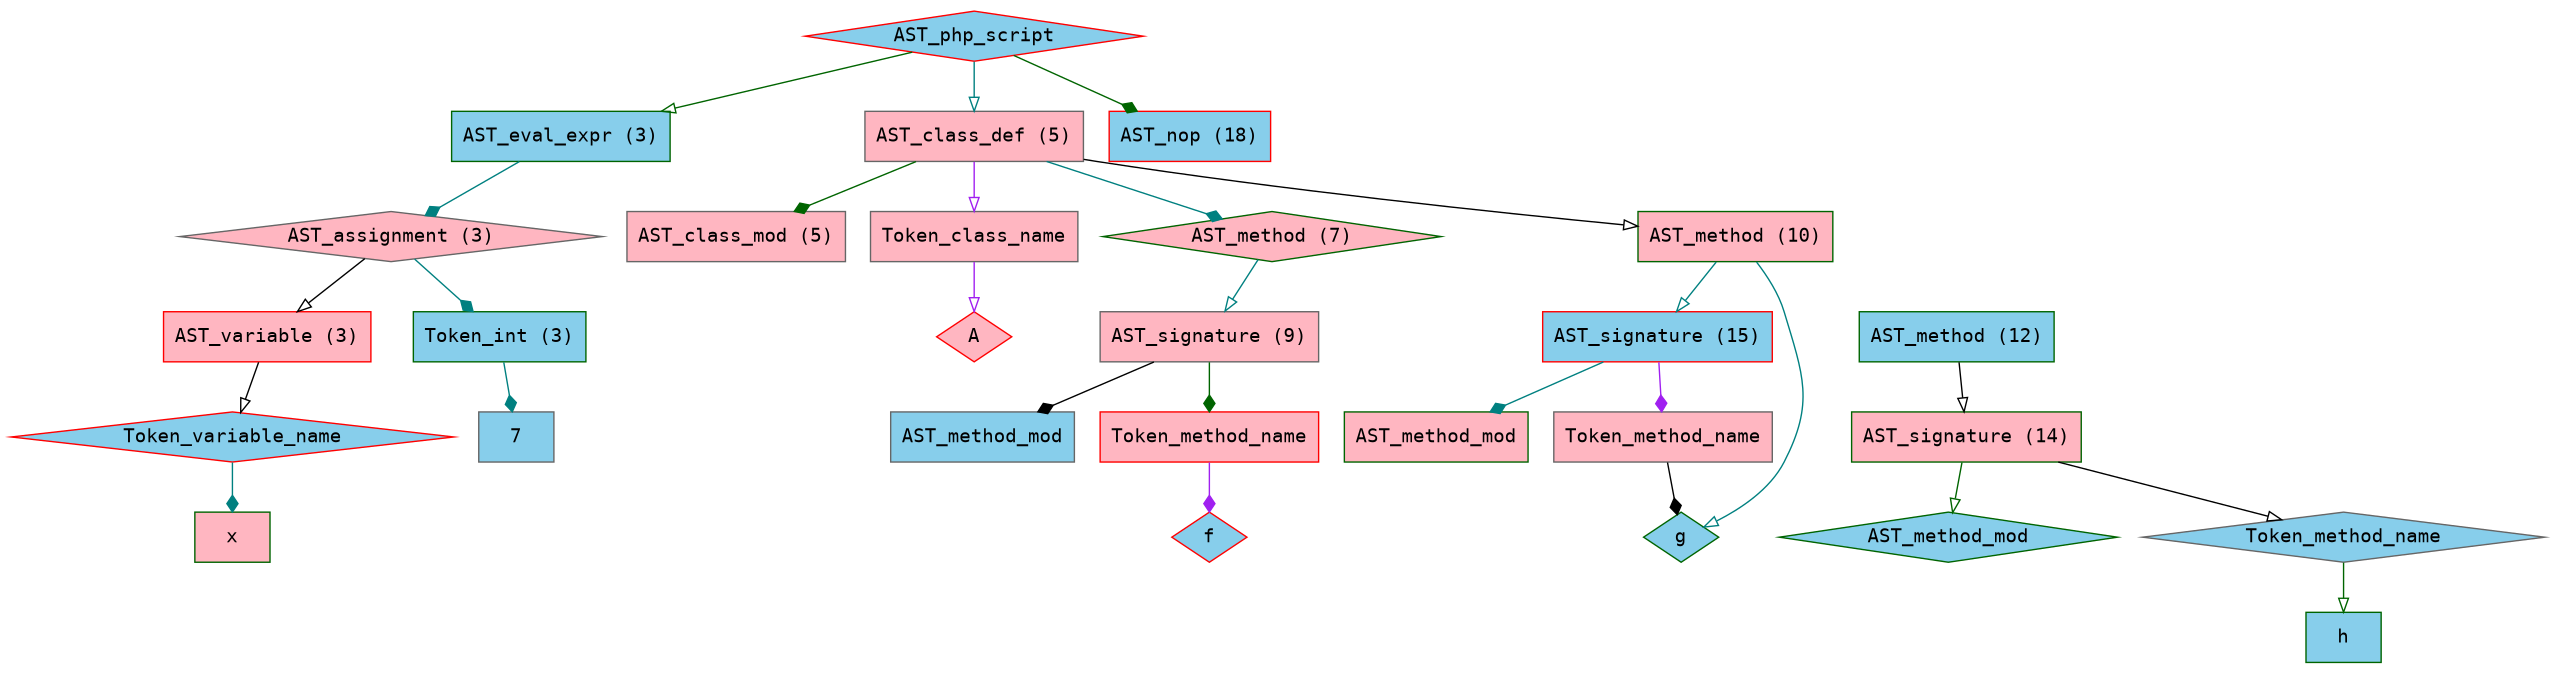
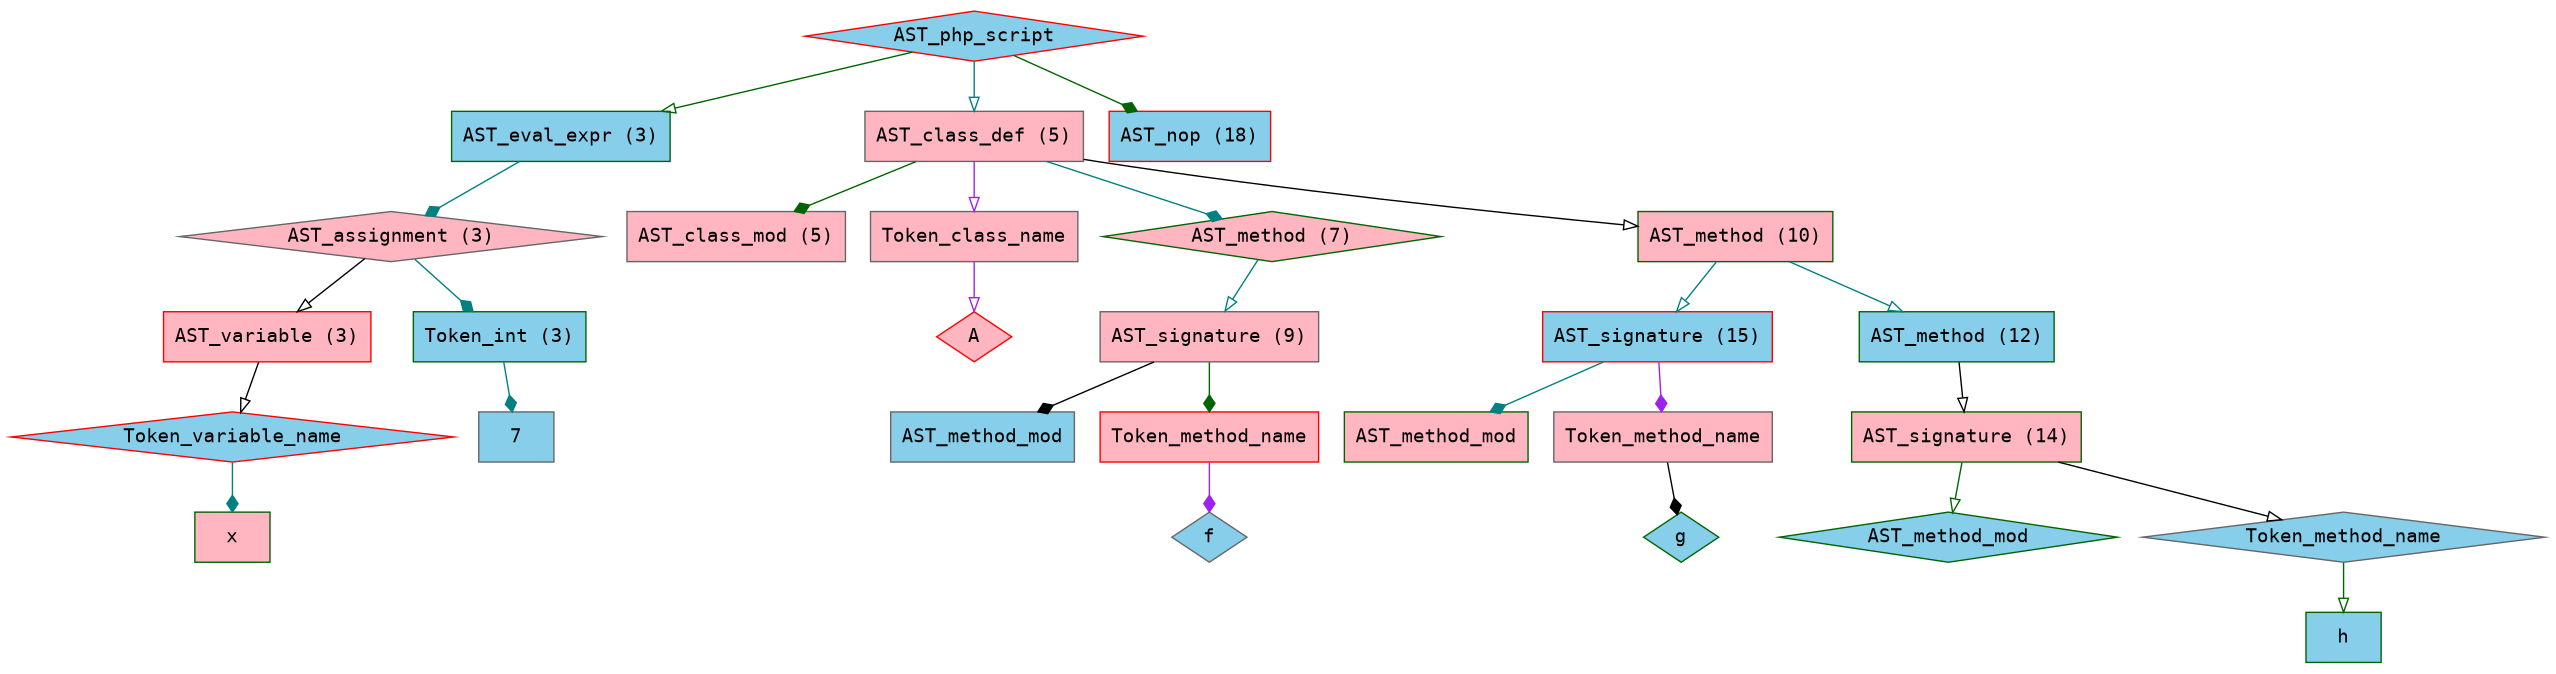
(1803, 404) -> (1840, 284)
(1209, 537) -> (1209, 537)
